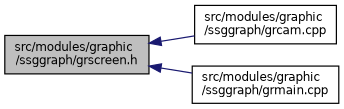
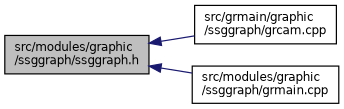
(266, 25) -> (266, 25)
(77, 55) -> (77, 55)
